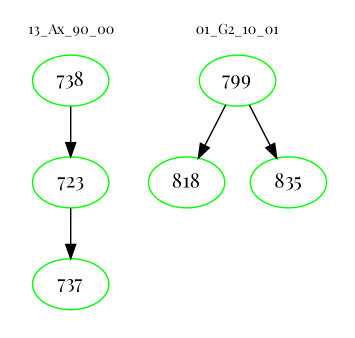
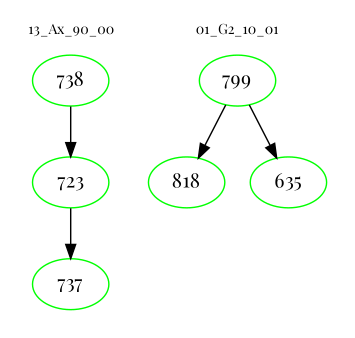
(288, 182) -> (288, 182)
